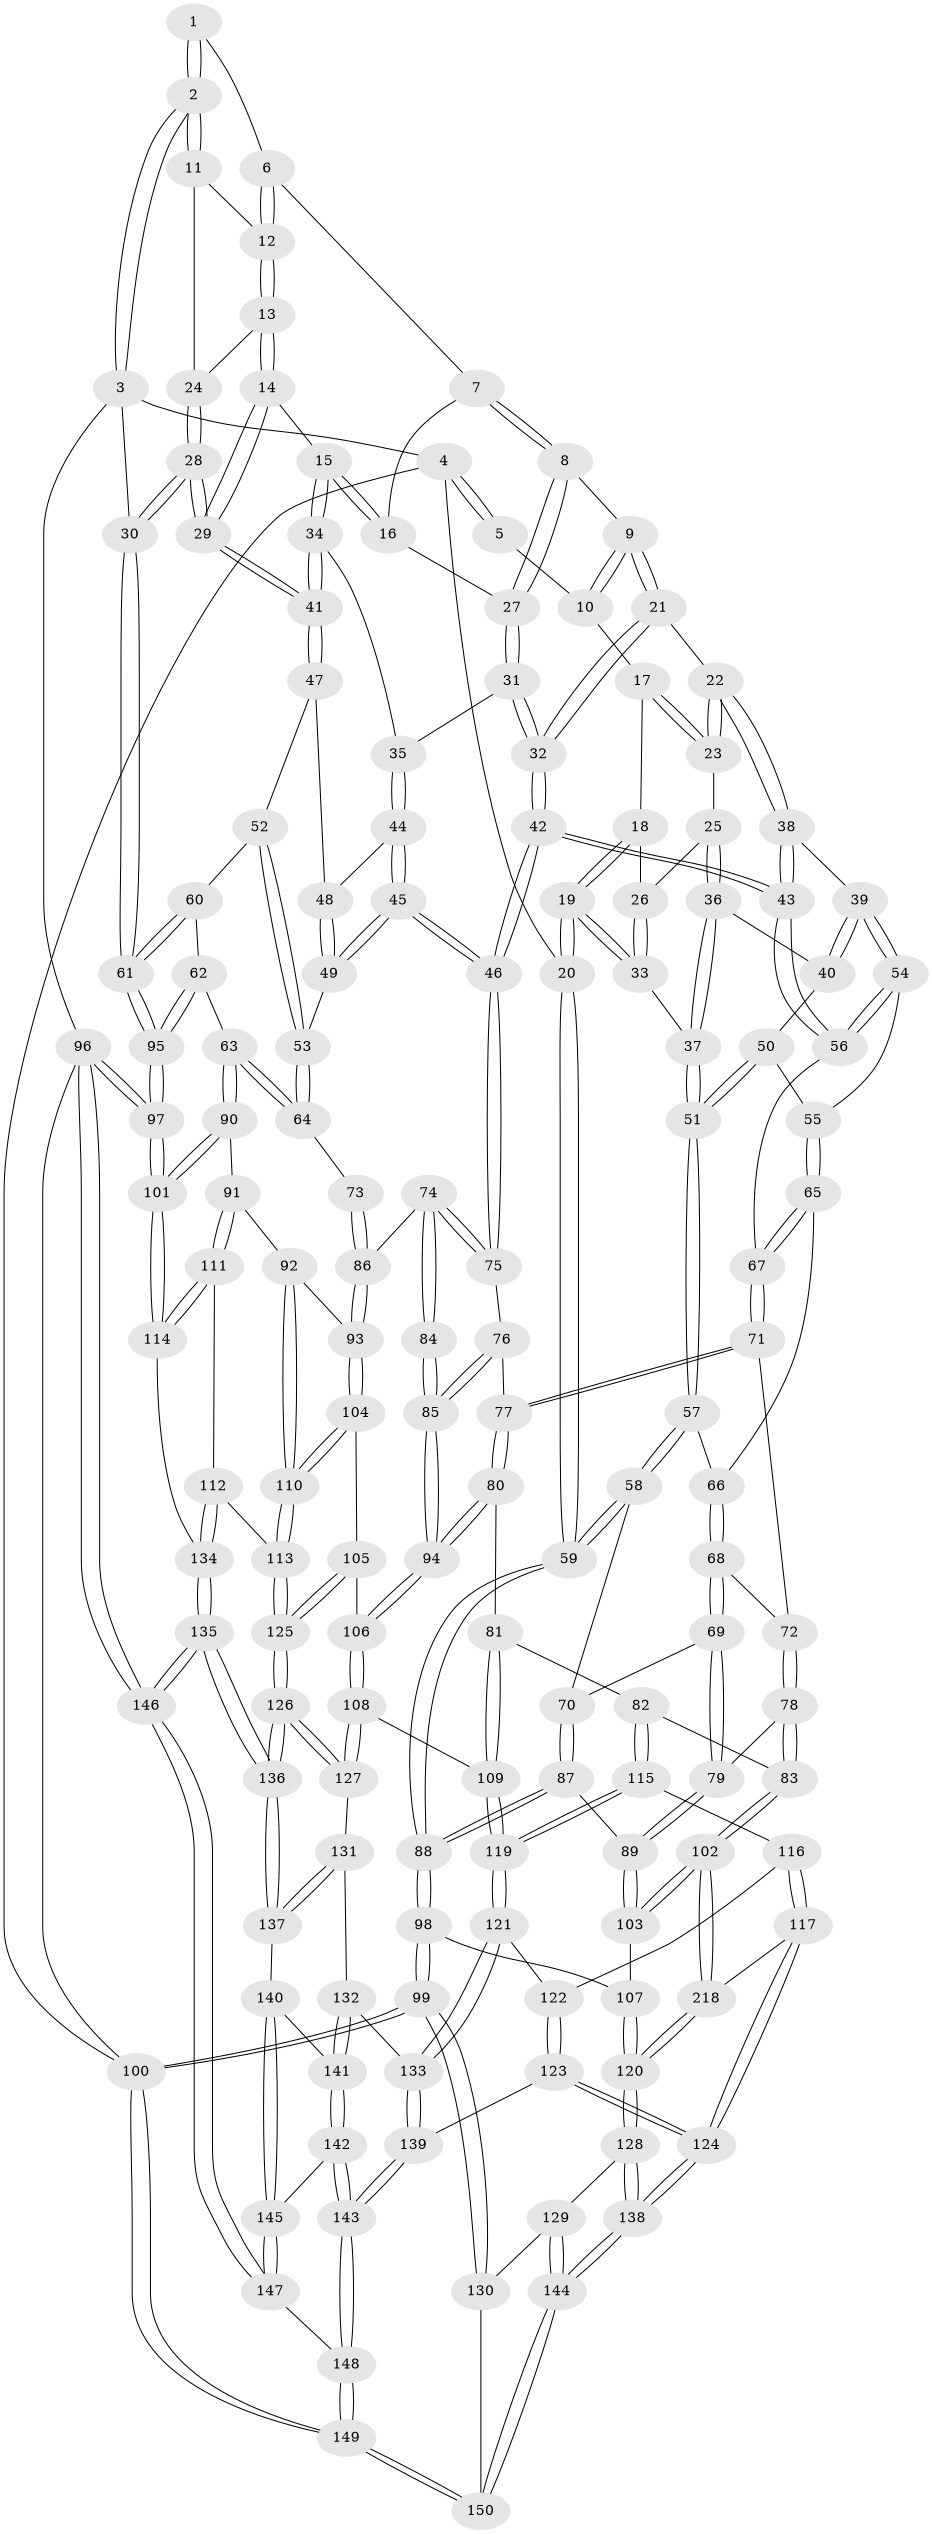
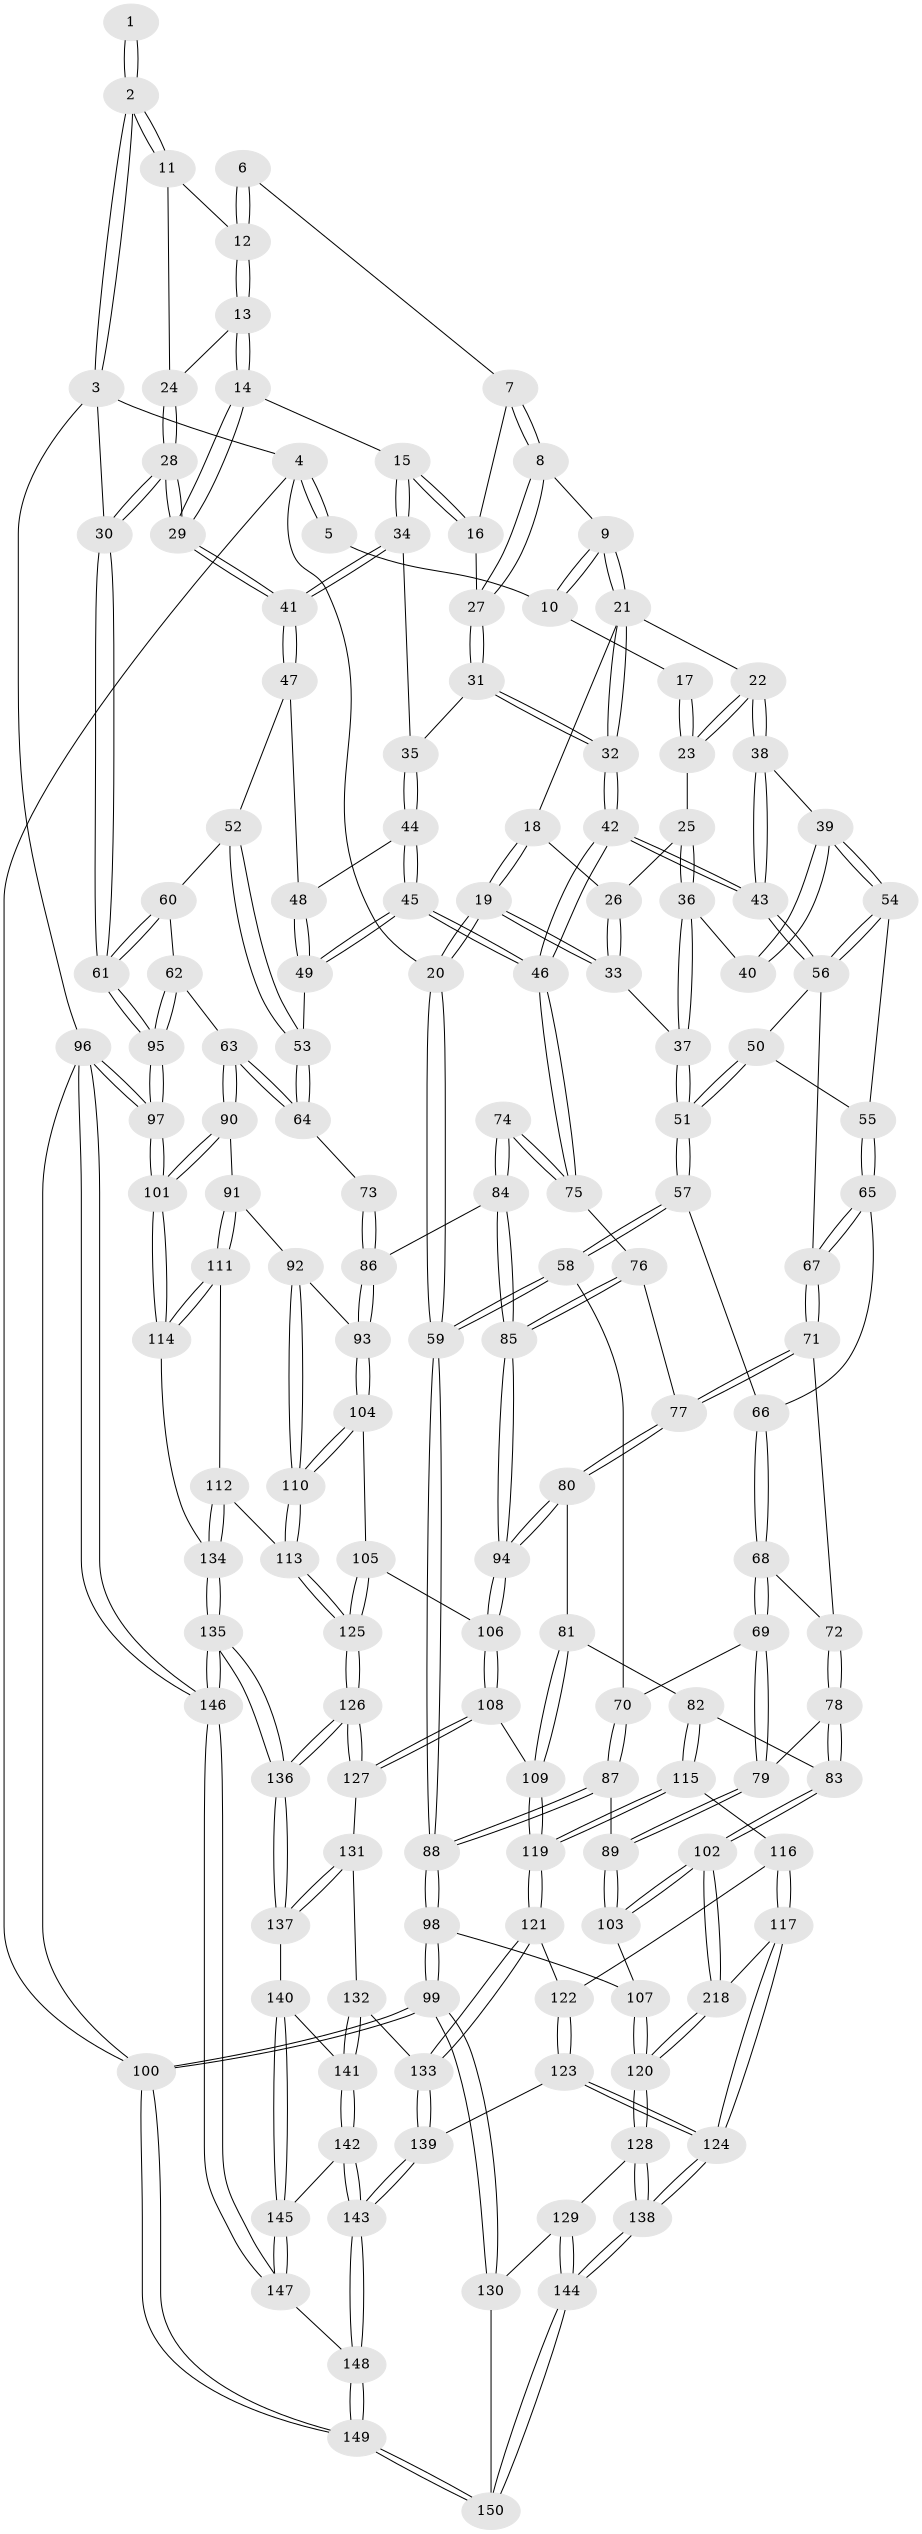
(238, 93) -> none
(642, 754) -> (578, 718)
(800, 1008) -> (789, 1011)
(396, 1230) -> (435, 1230)
